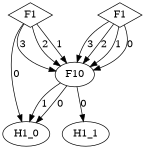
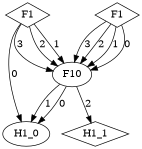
(84, 104) -> (88, 104)
(86, 134) -> (95, 134)
